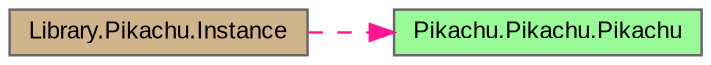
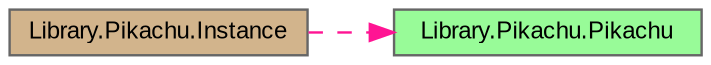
(548, 32) -> (548, 32)
